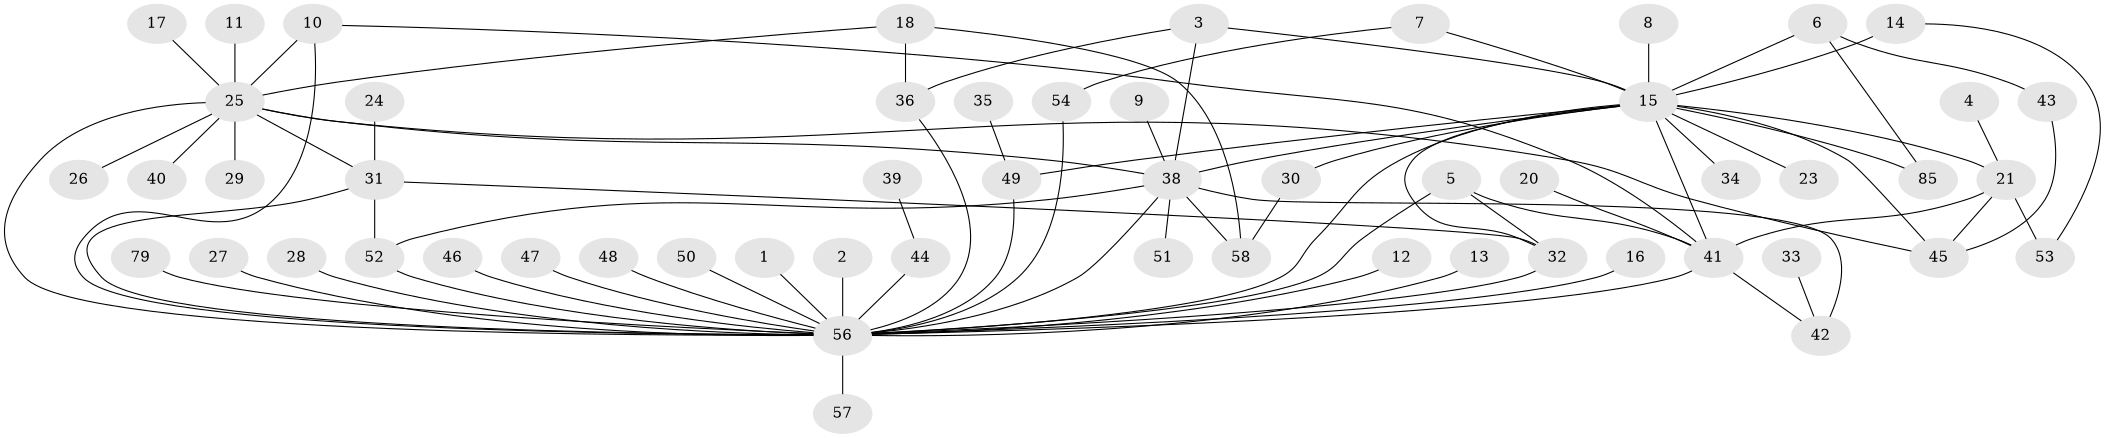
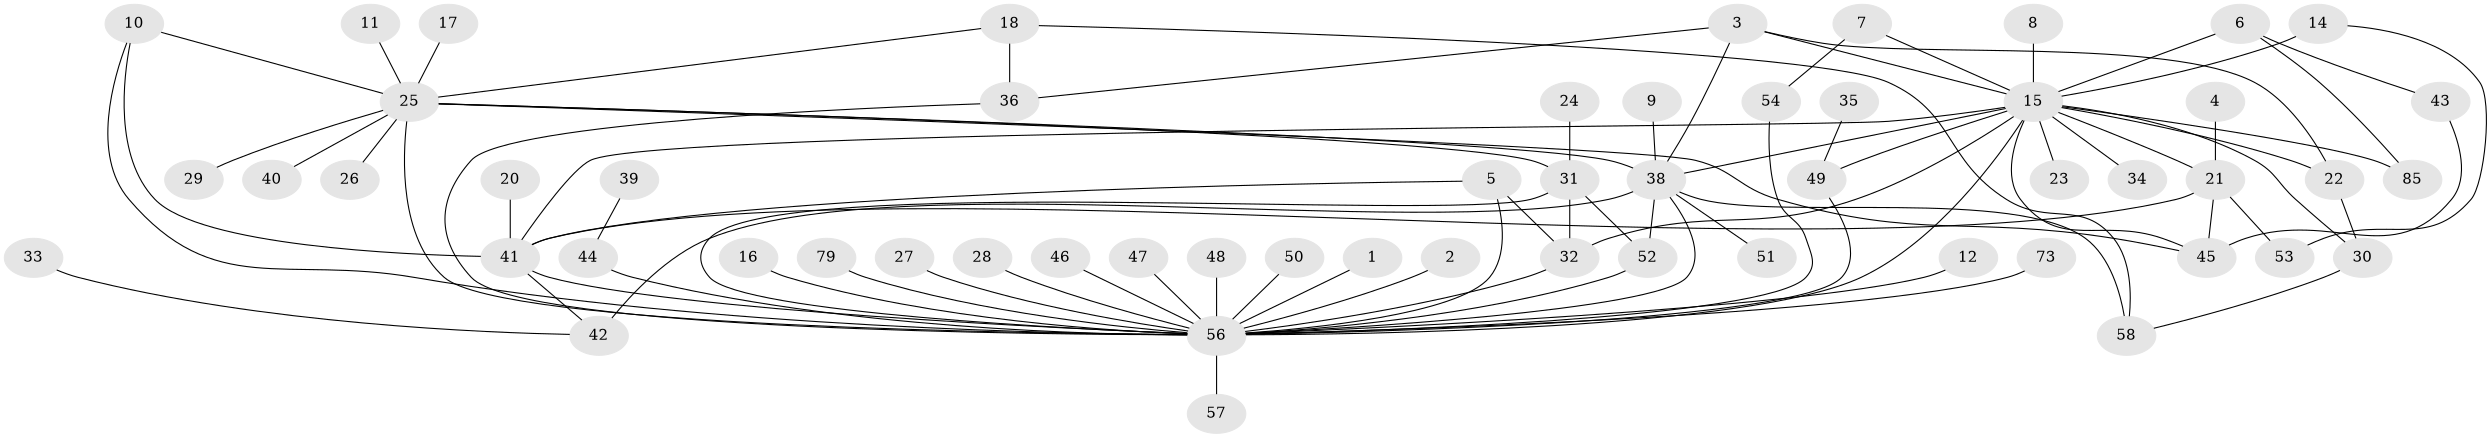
none -> (2335, 180)
(1480, 258) -> (2046, 258)
